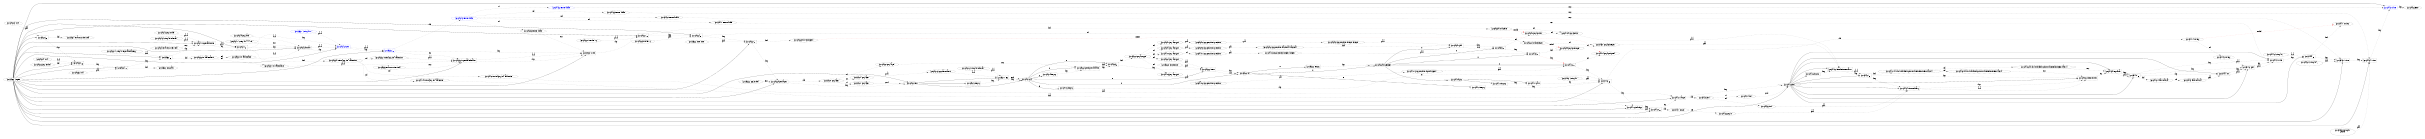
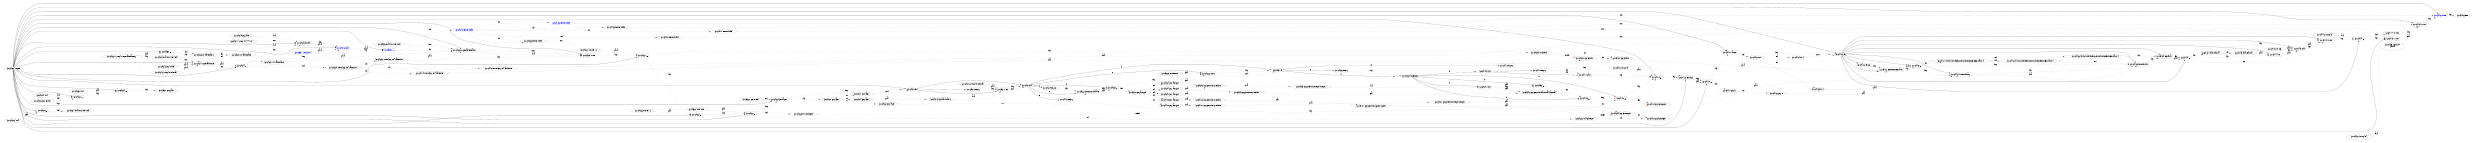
(2193, 39) -> none
(1376, 47) -> (1505, 90)
(1187, 53) -> (1187, 105)
